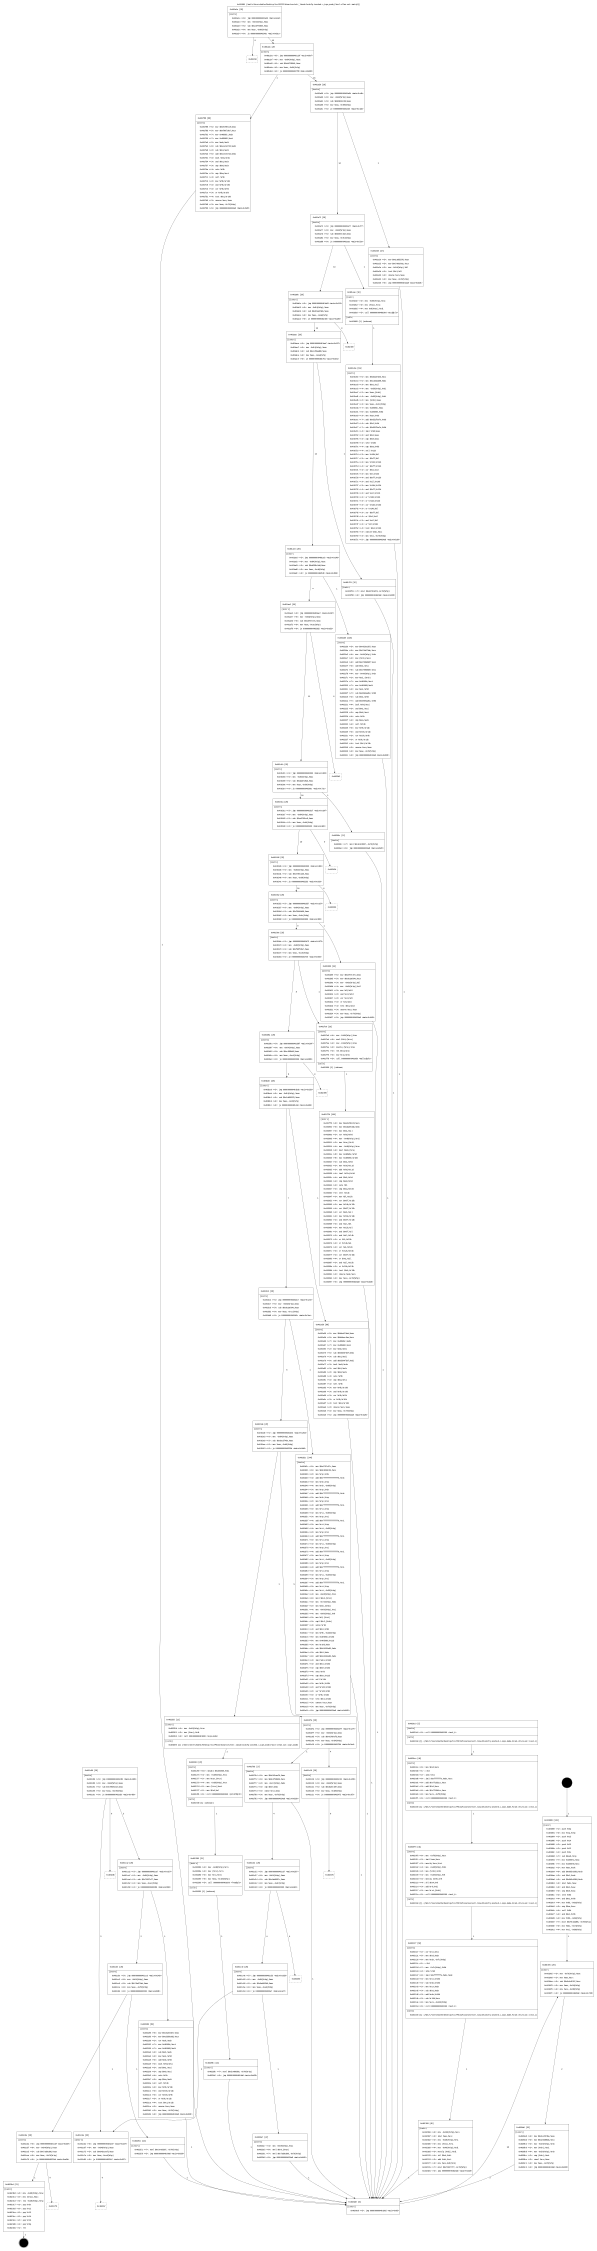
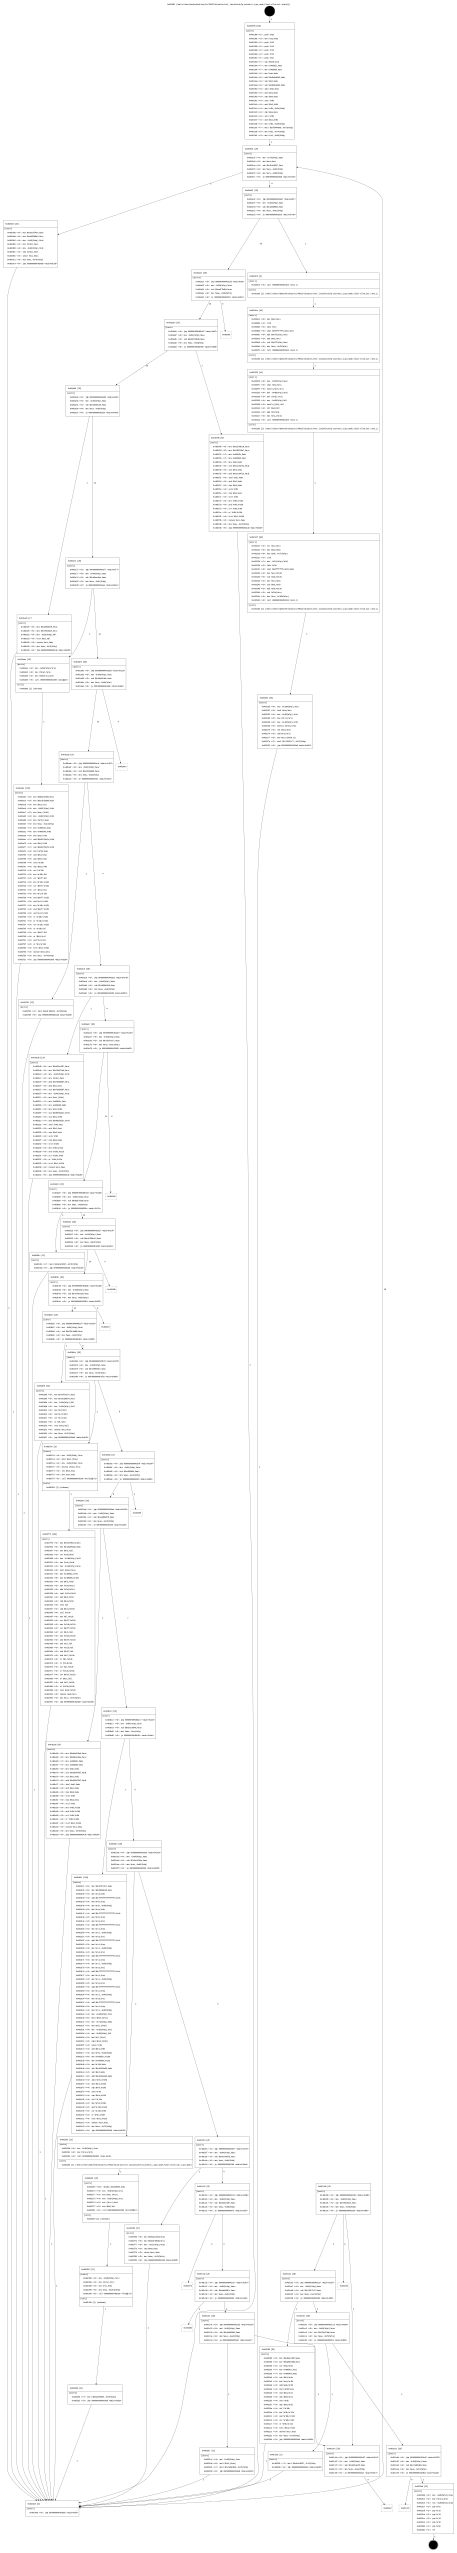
none -> (270, 203)
(272, 1830) -> (222, 2242)
